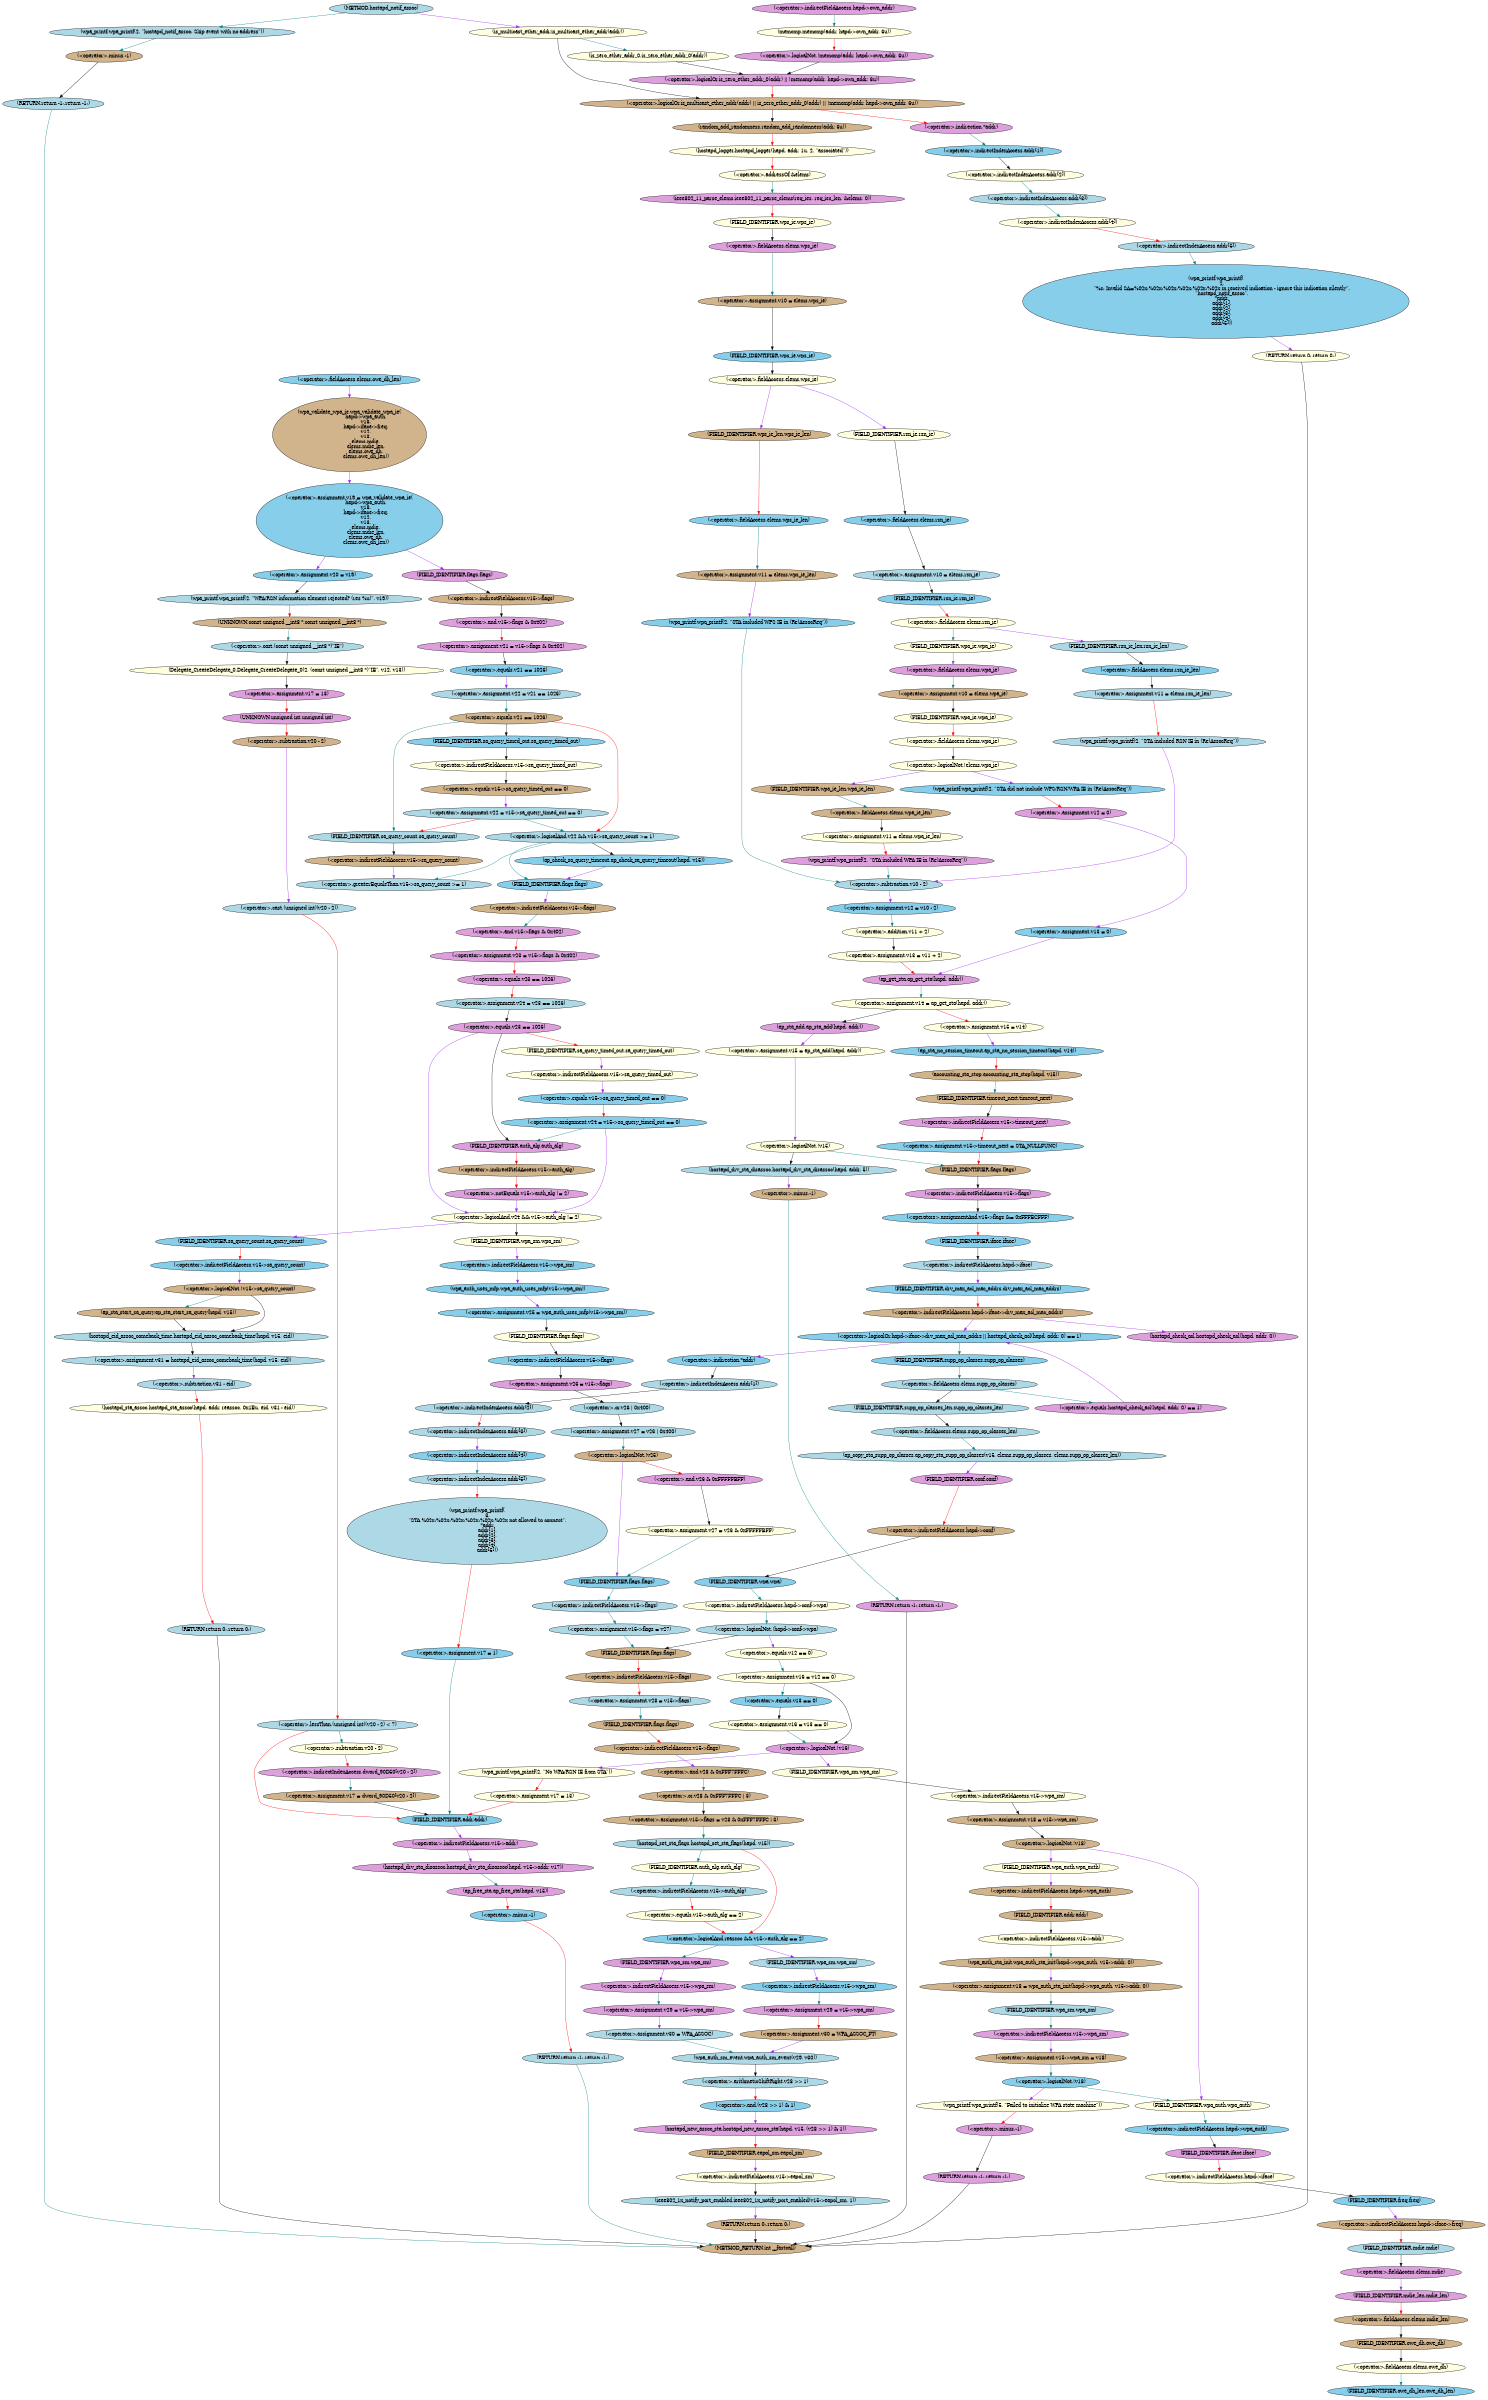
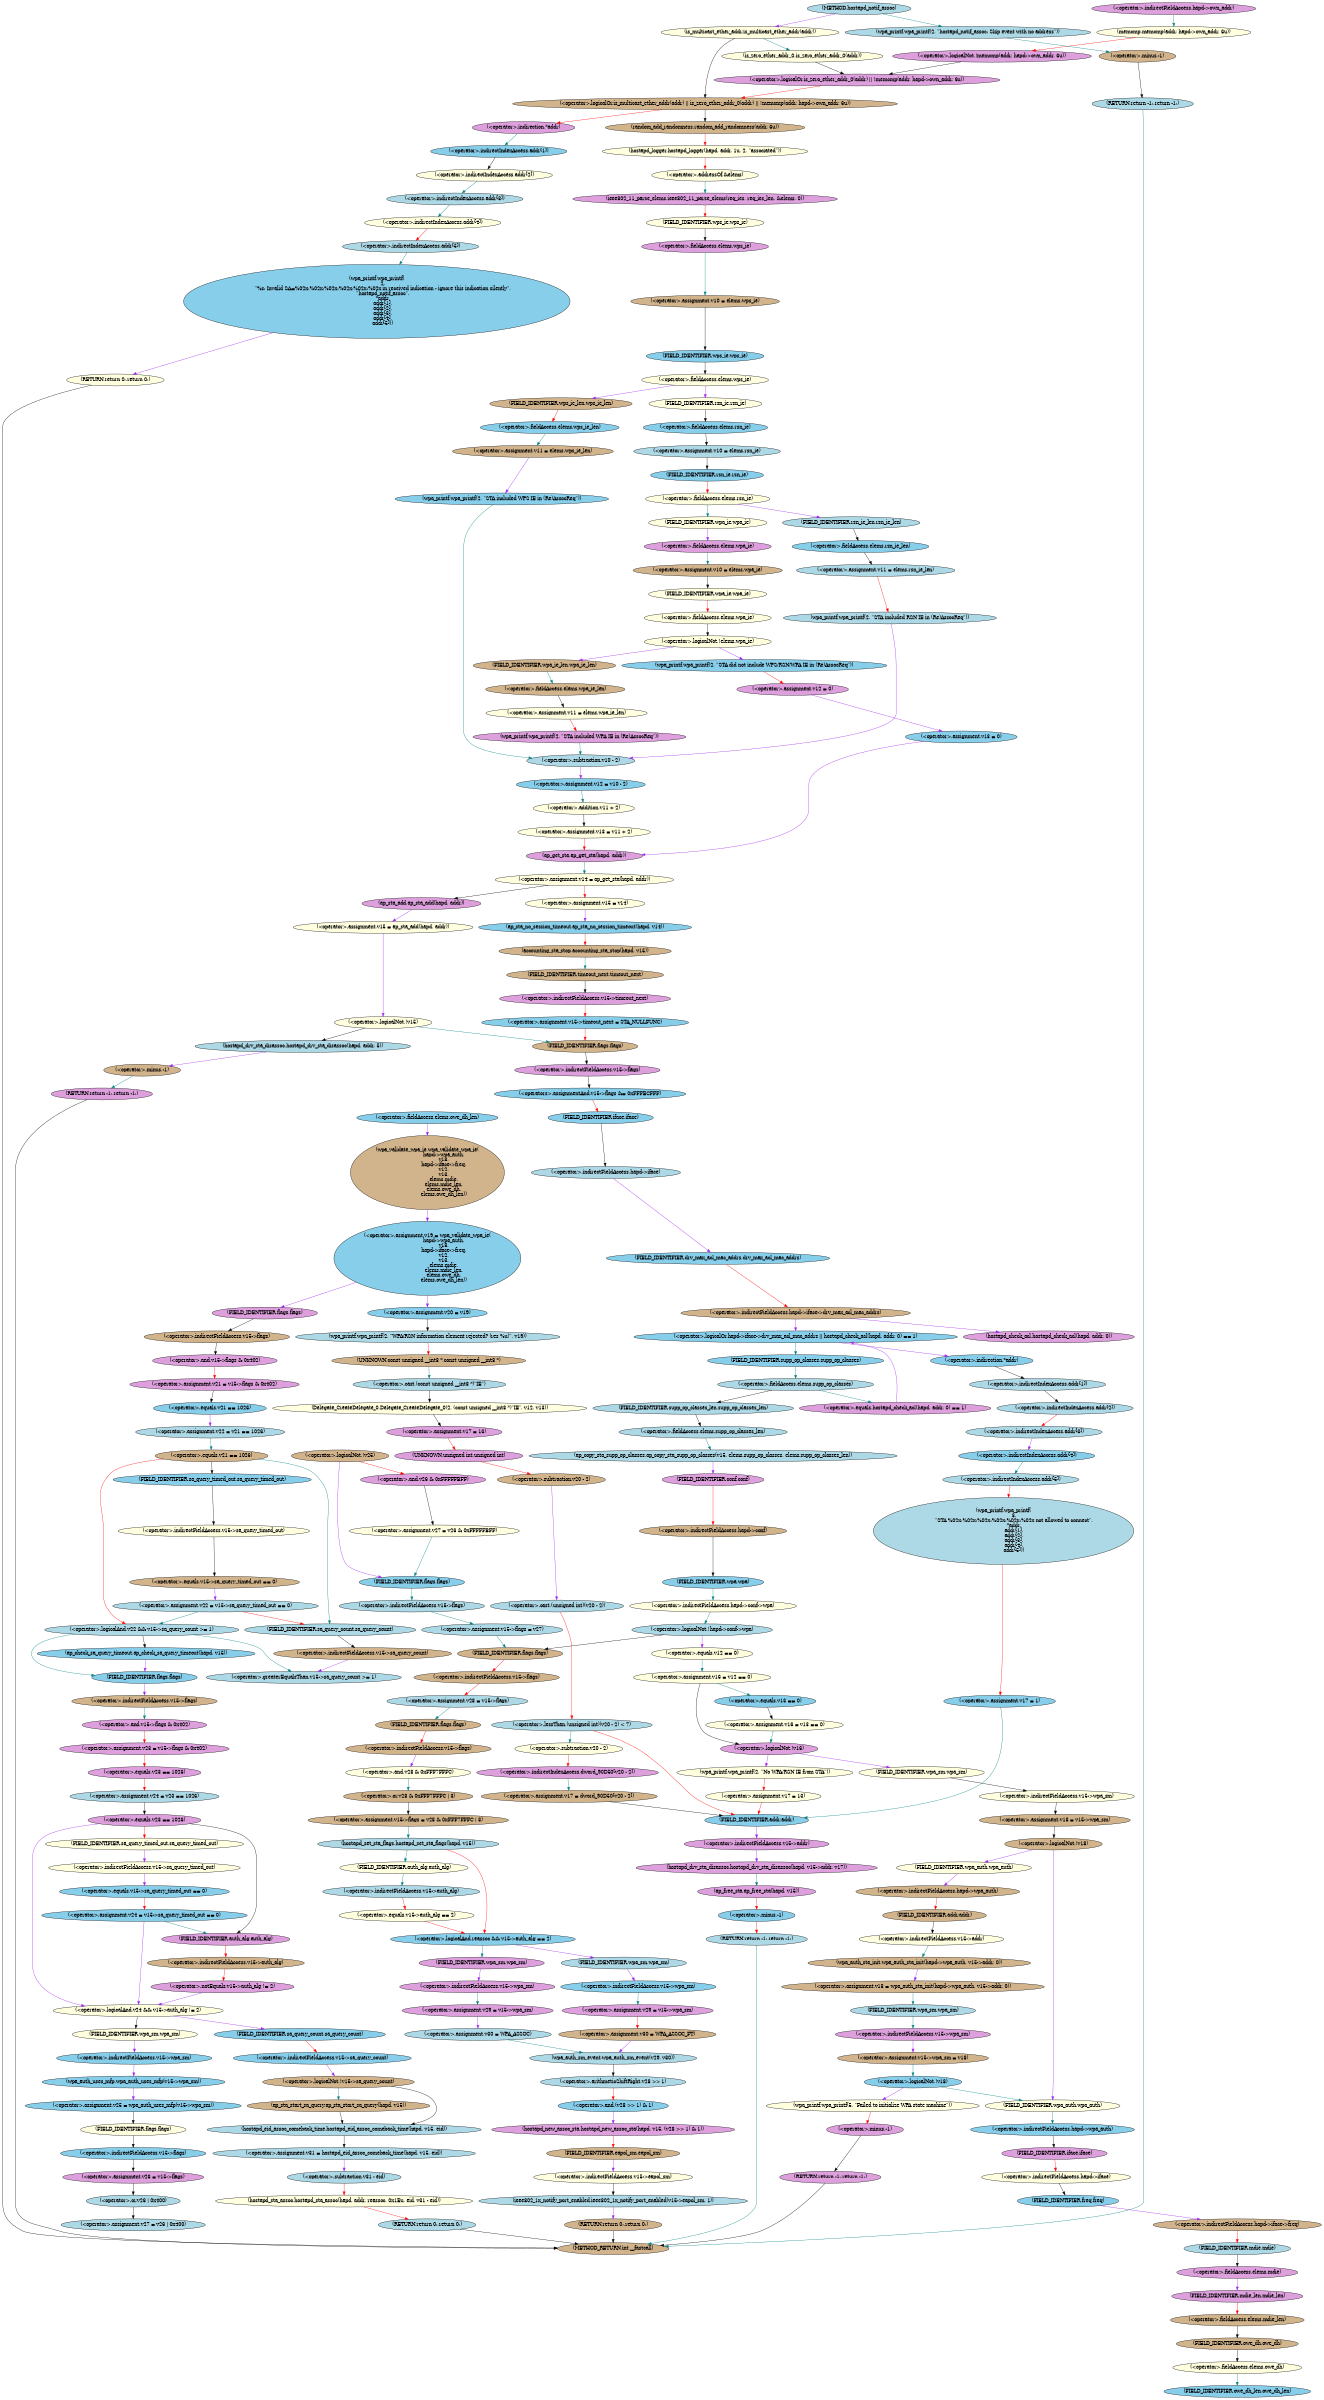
(623, 1442) -> none
(704, 1773) -> (408, 1773)
